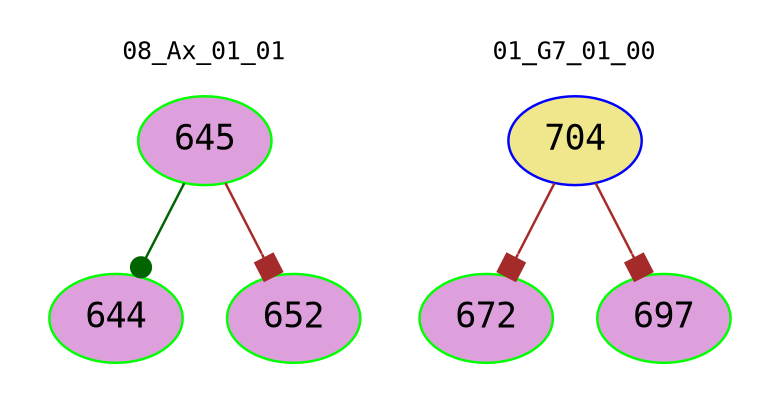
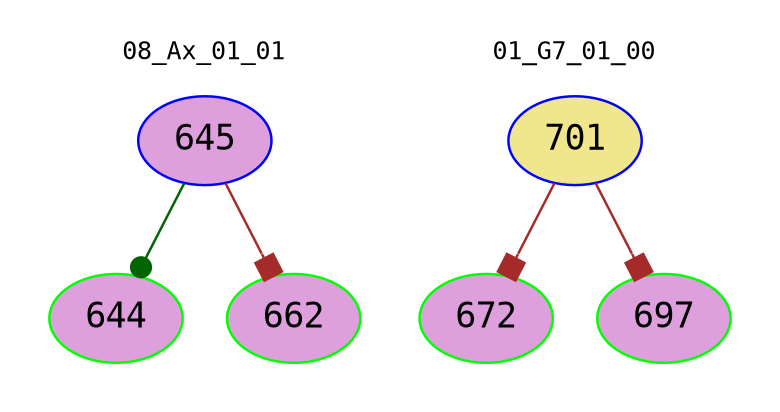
(205, 141) -> (205, 141)
(575, 141) -> (575, 141)
(294, 318) -> (294, 318)
